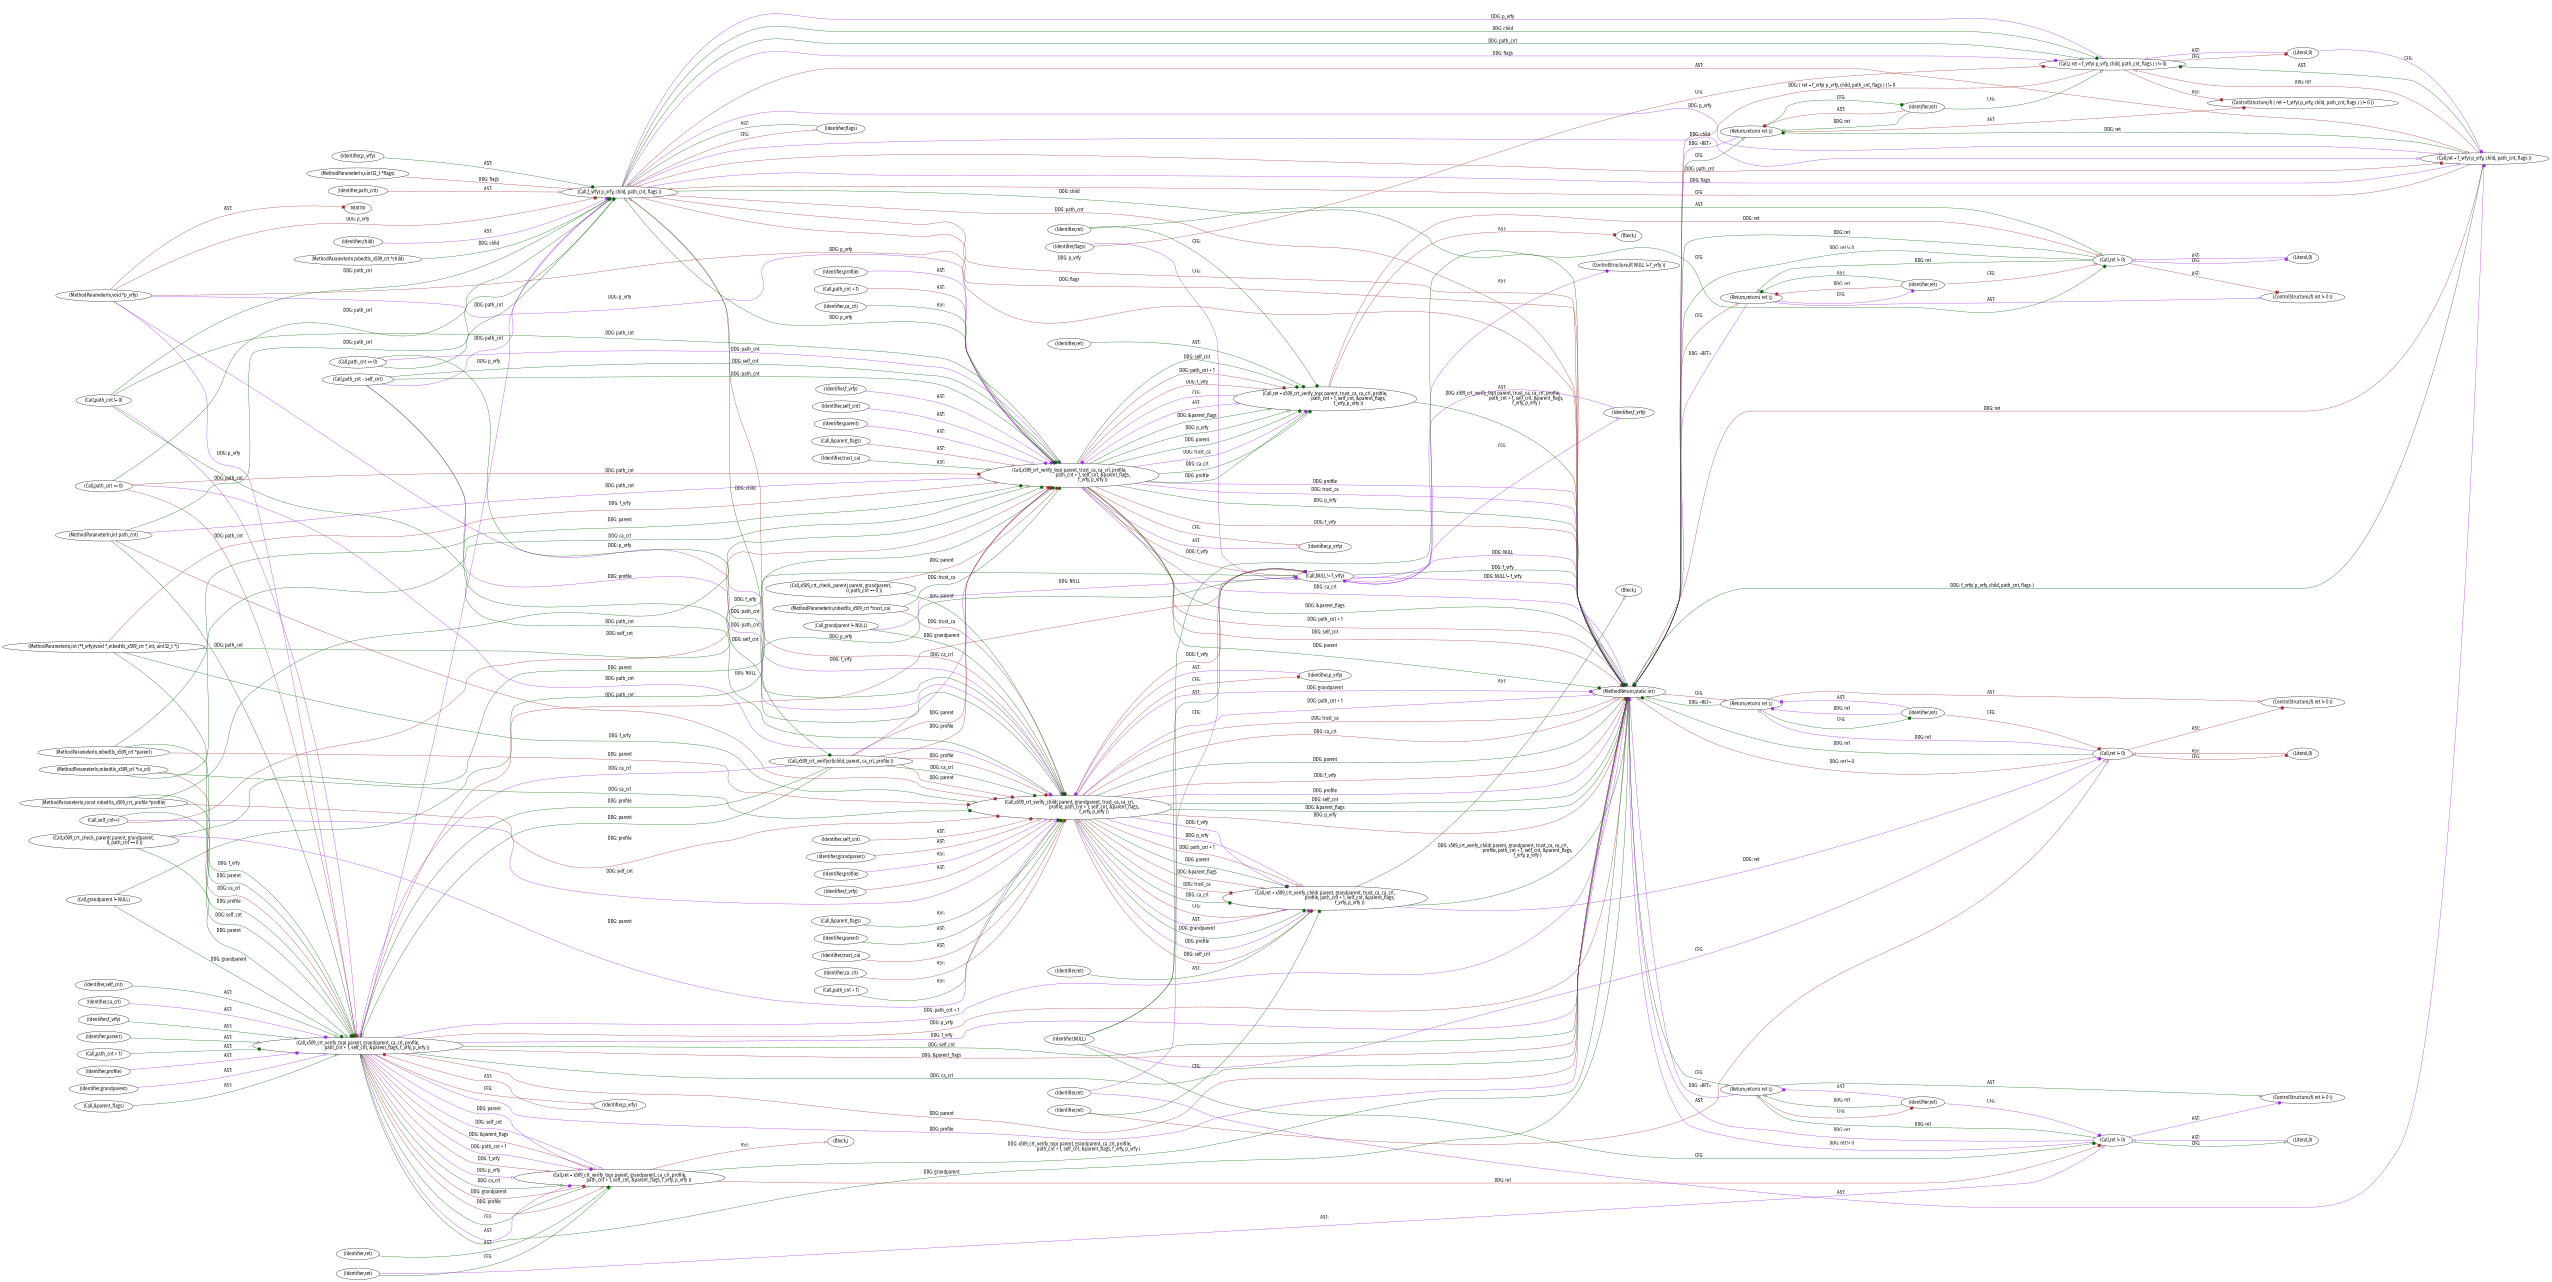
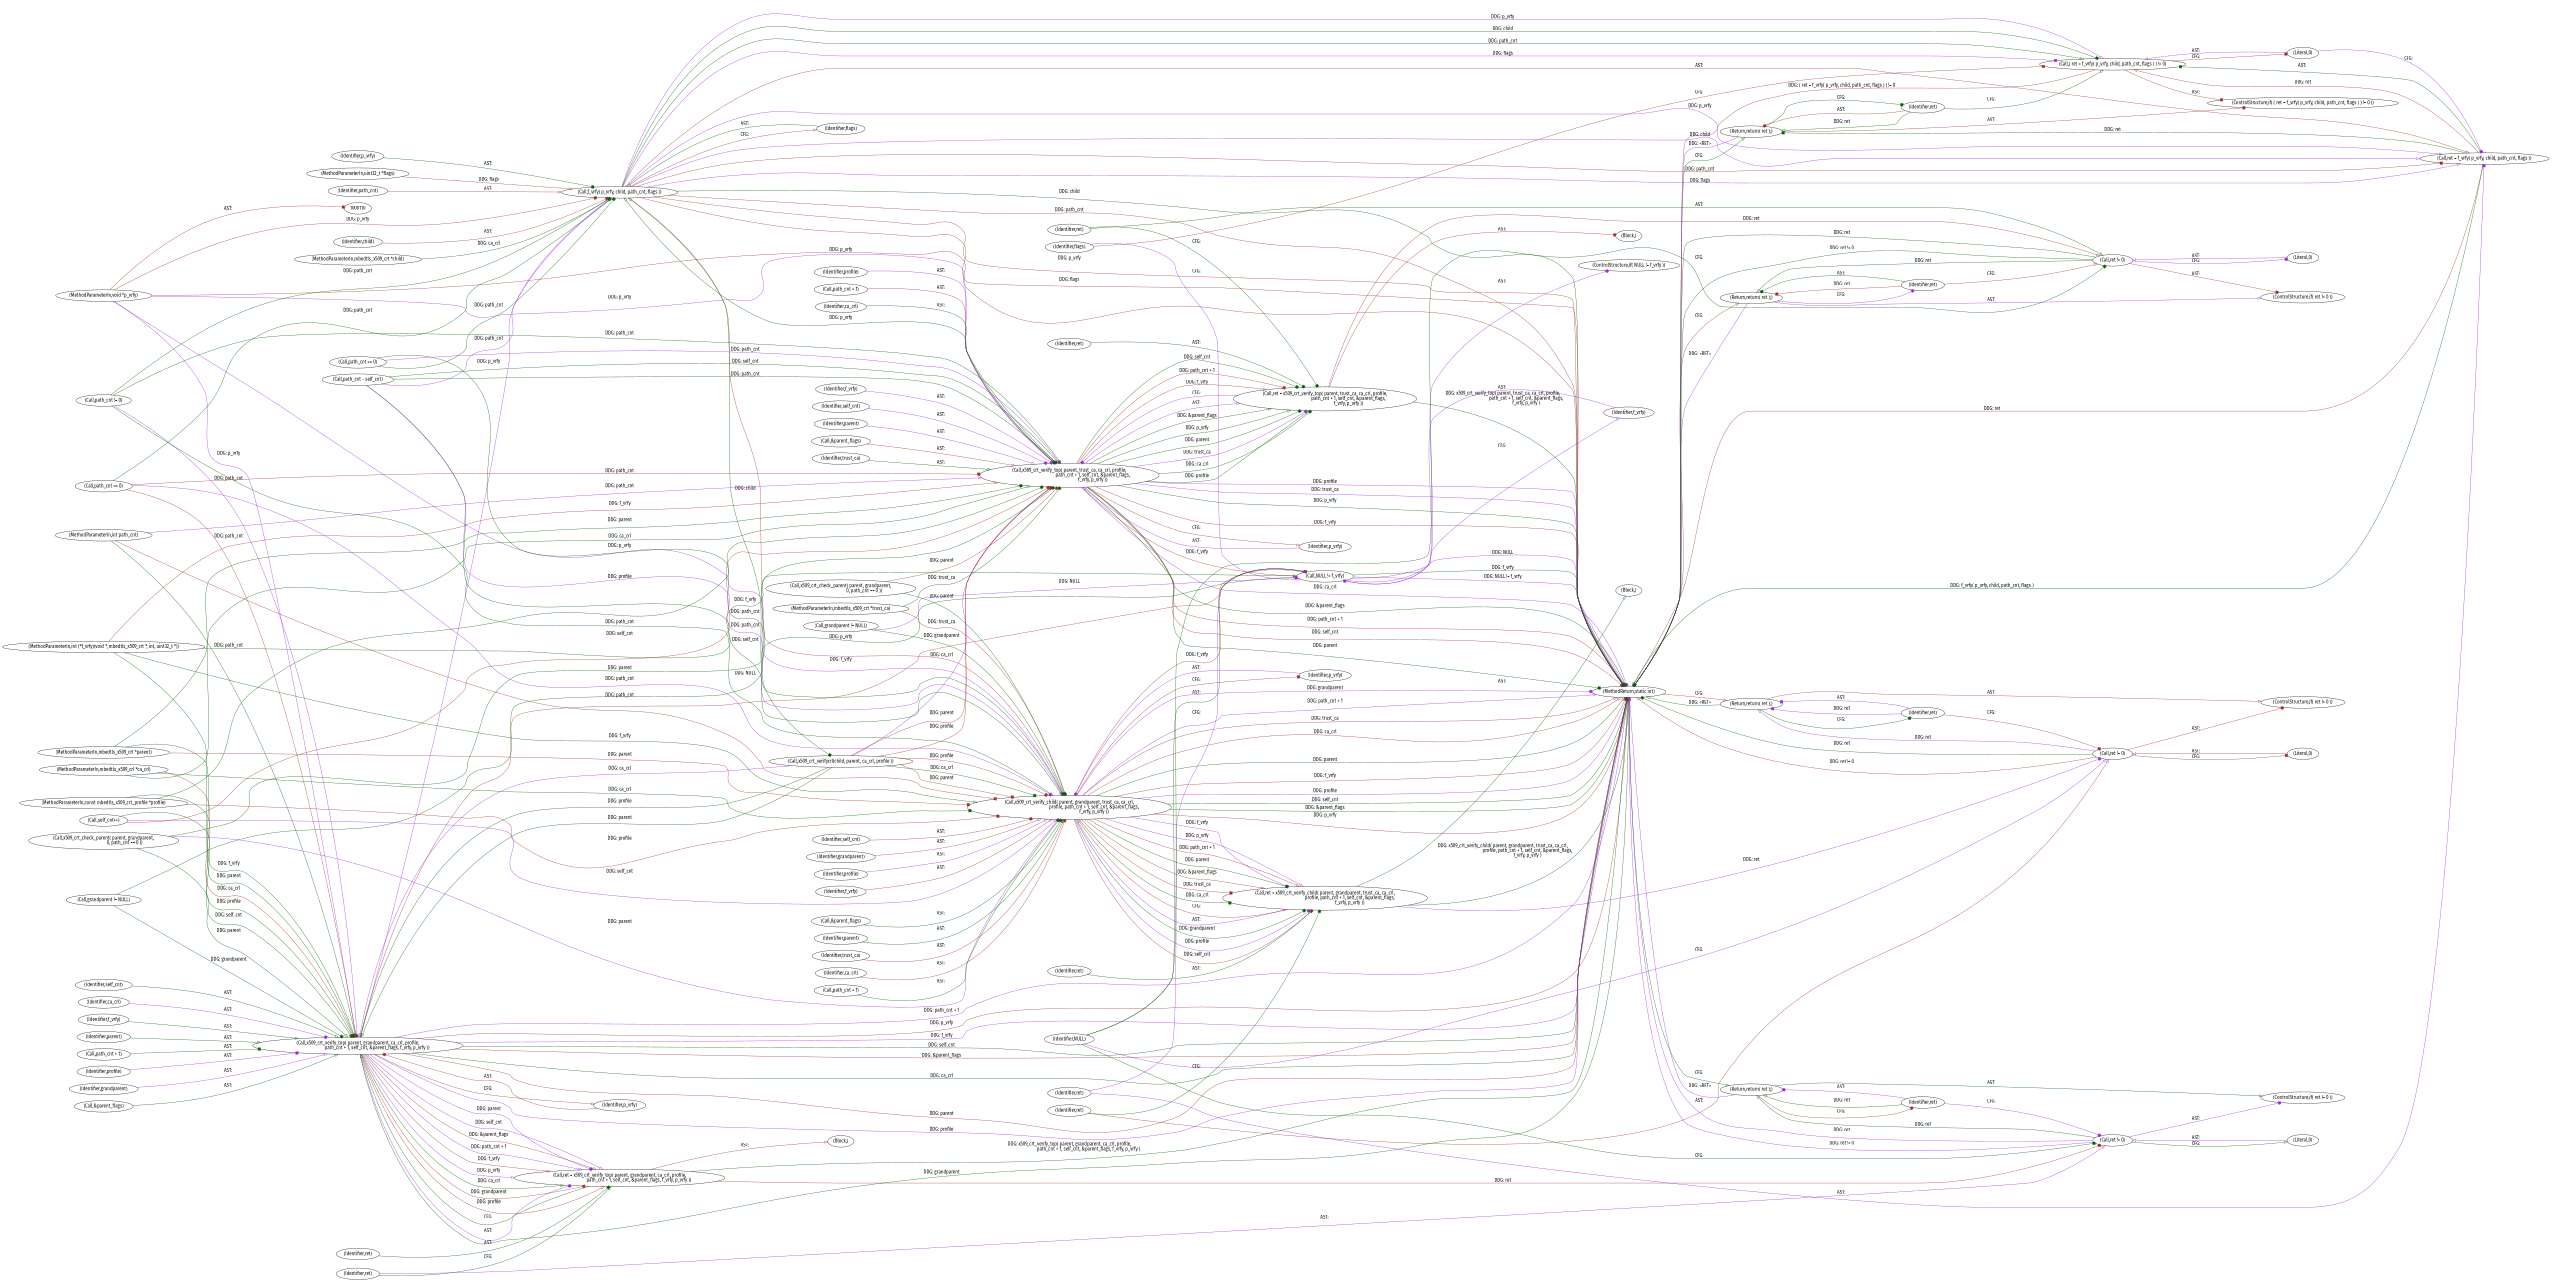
(1573, 194) -> none
(497, 236) -> (497, 236)
(489, 243) -> (489, 243)
(342, 349) -> none
